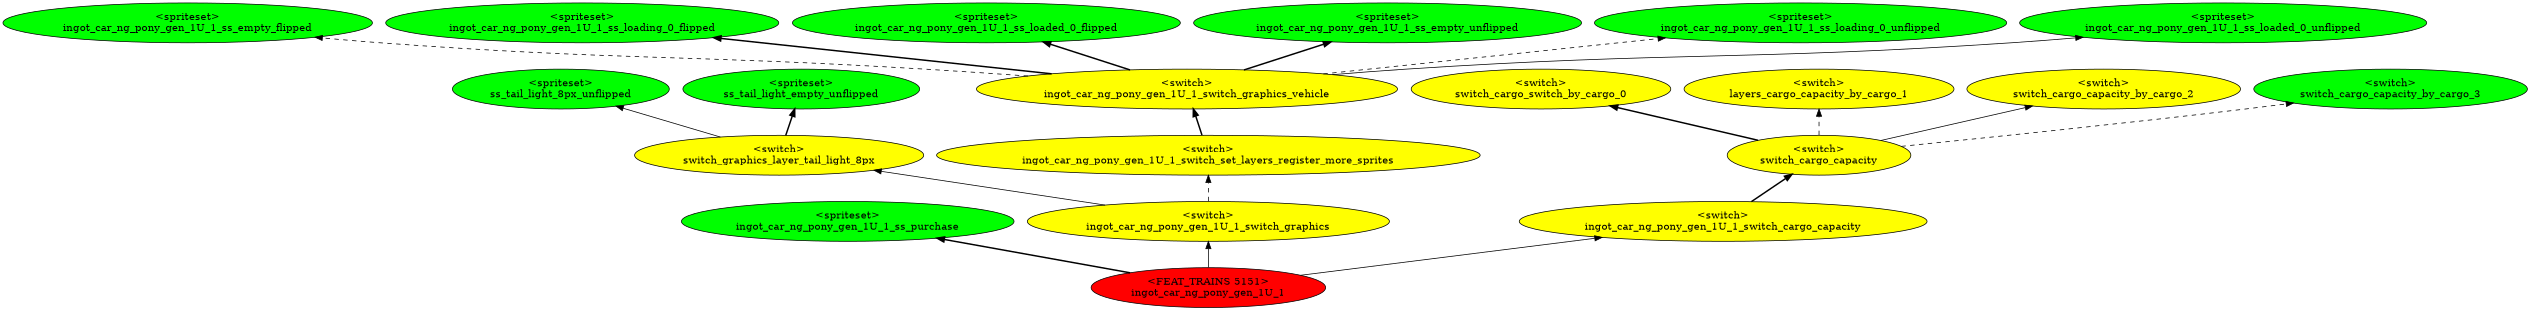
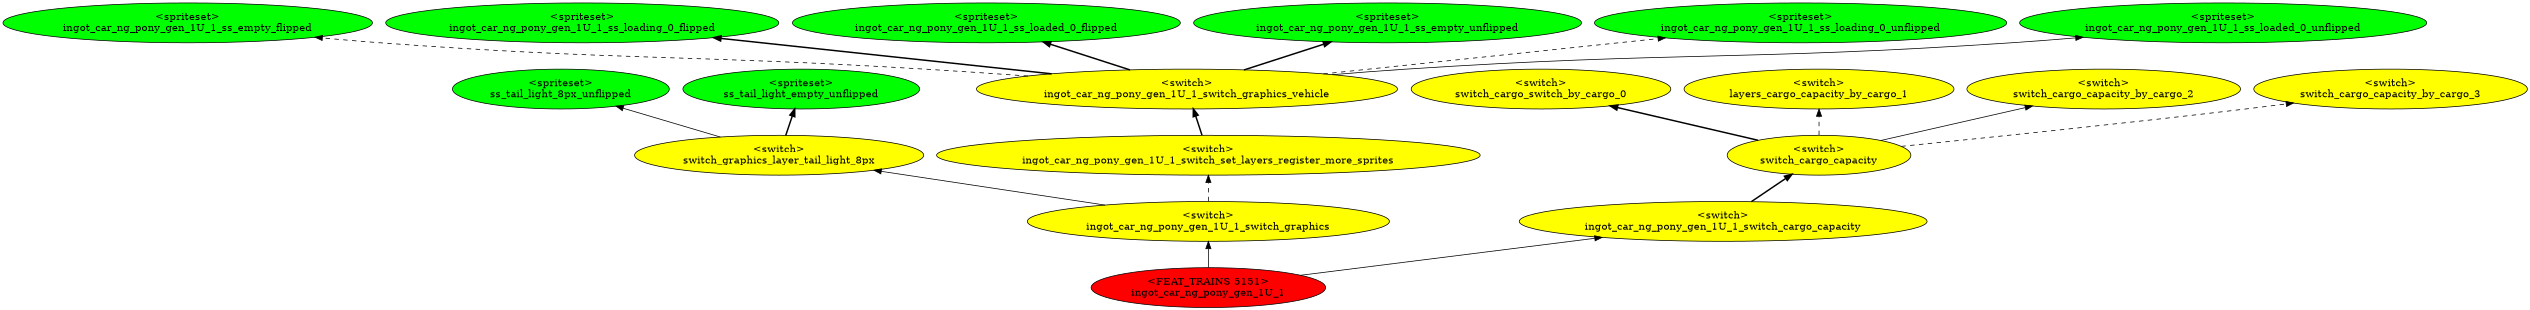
(2391, 89) -> (2391, 89)
(848, 221) -> none
